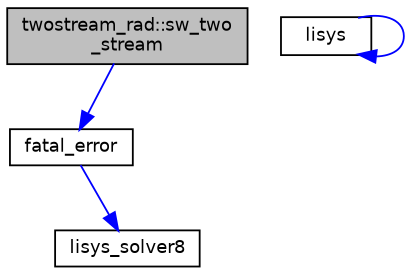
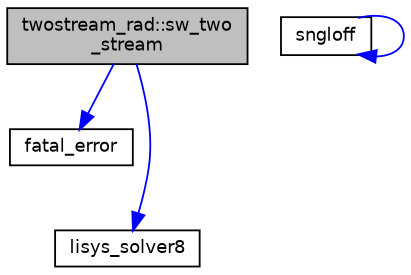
(326, 36) -> (326, 36)
(95, 190) -> (150, 138)
